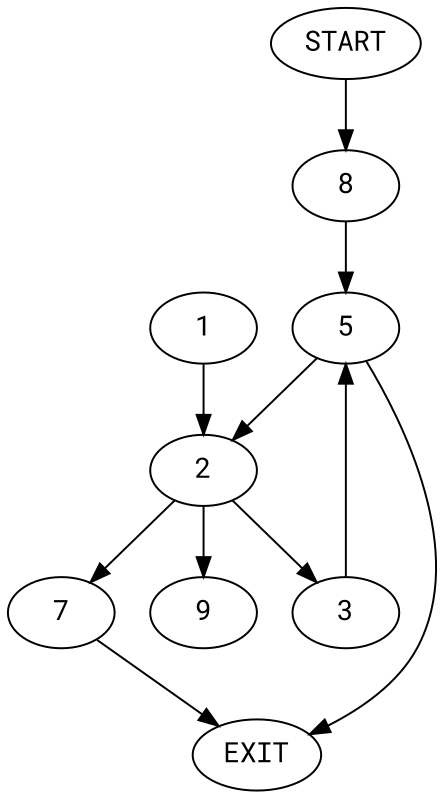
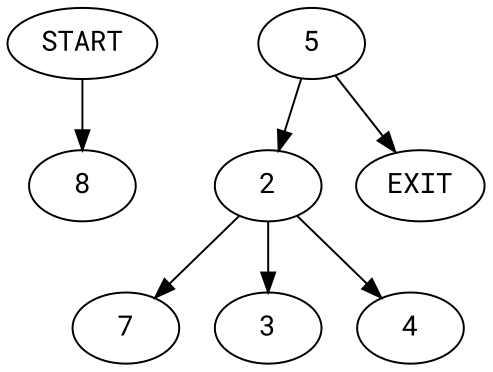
(346, 247) -> none
(204, 328) -> none
(346, 480) -> none
(204, 613) -> (410, 328)
(150, 677) -> none
